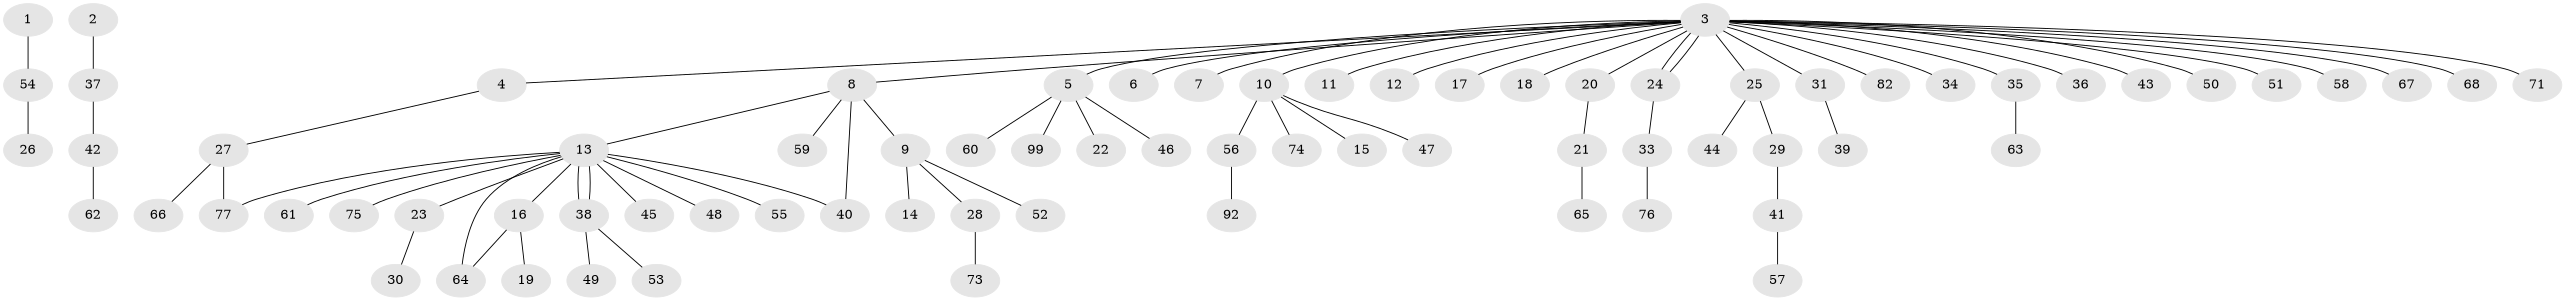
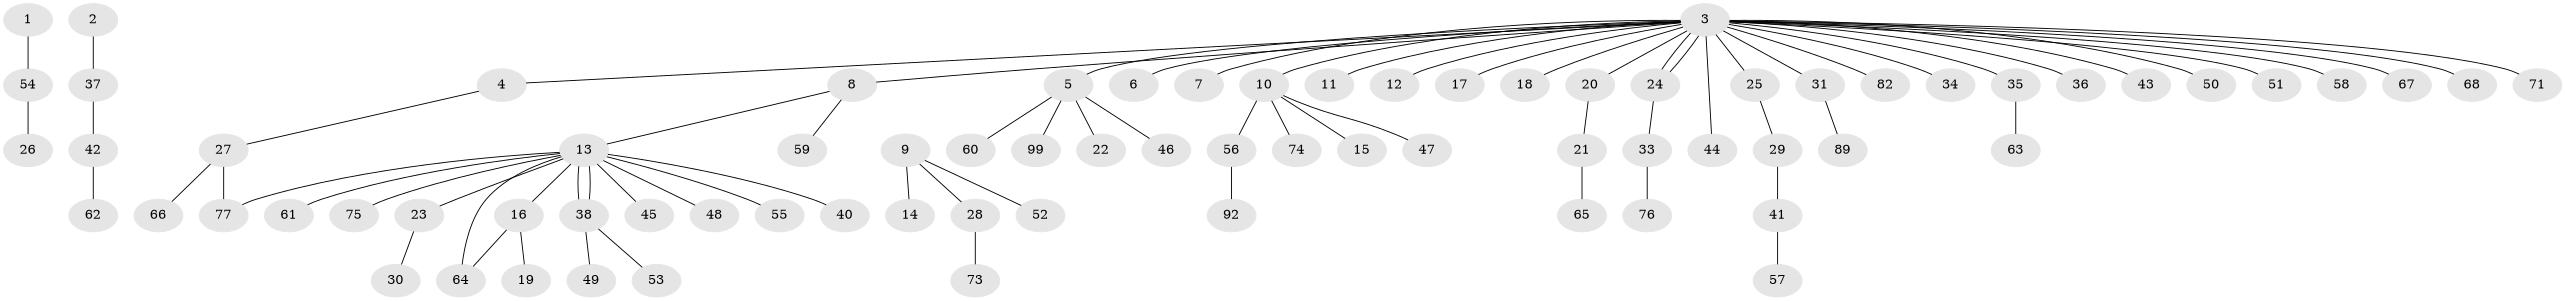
(879, 118) -> none
(1734, 118) -> (1709, 85)
(849, 150) -> none
(1843, 150) -> (1843, 150)
